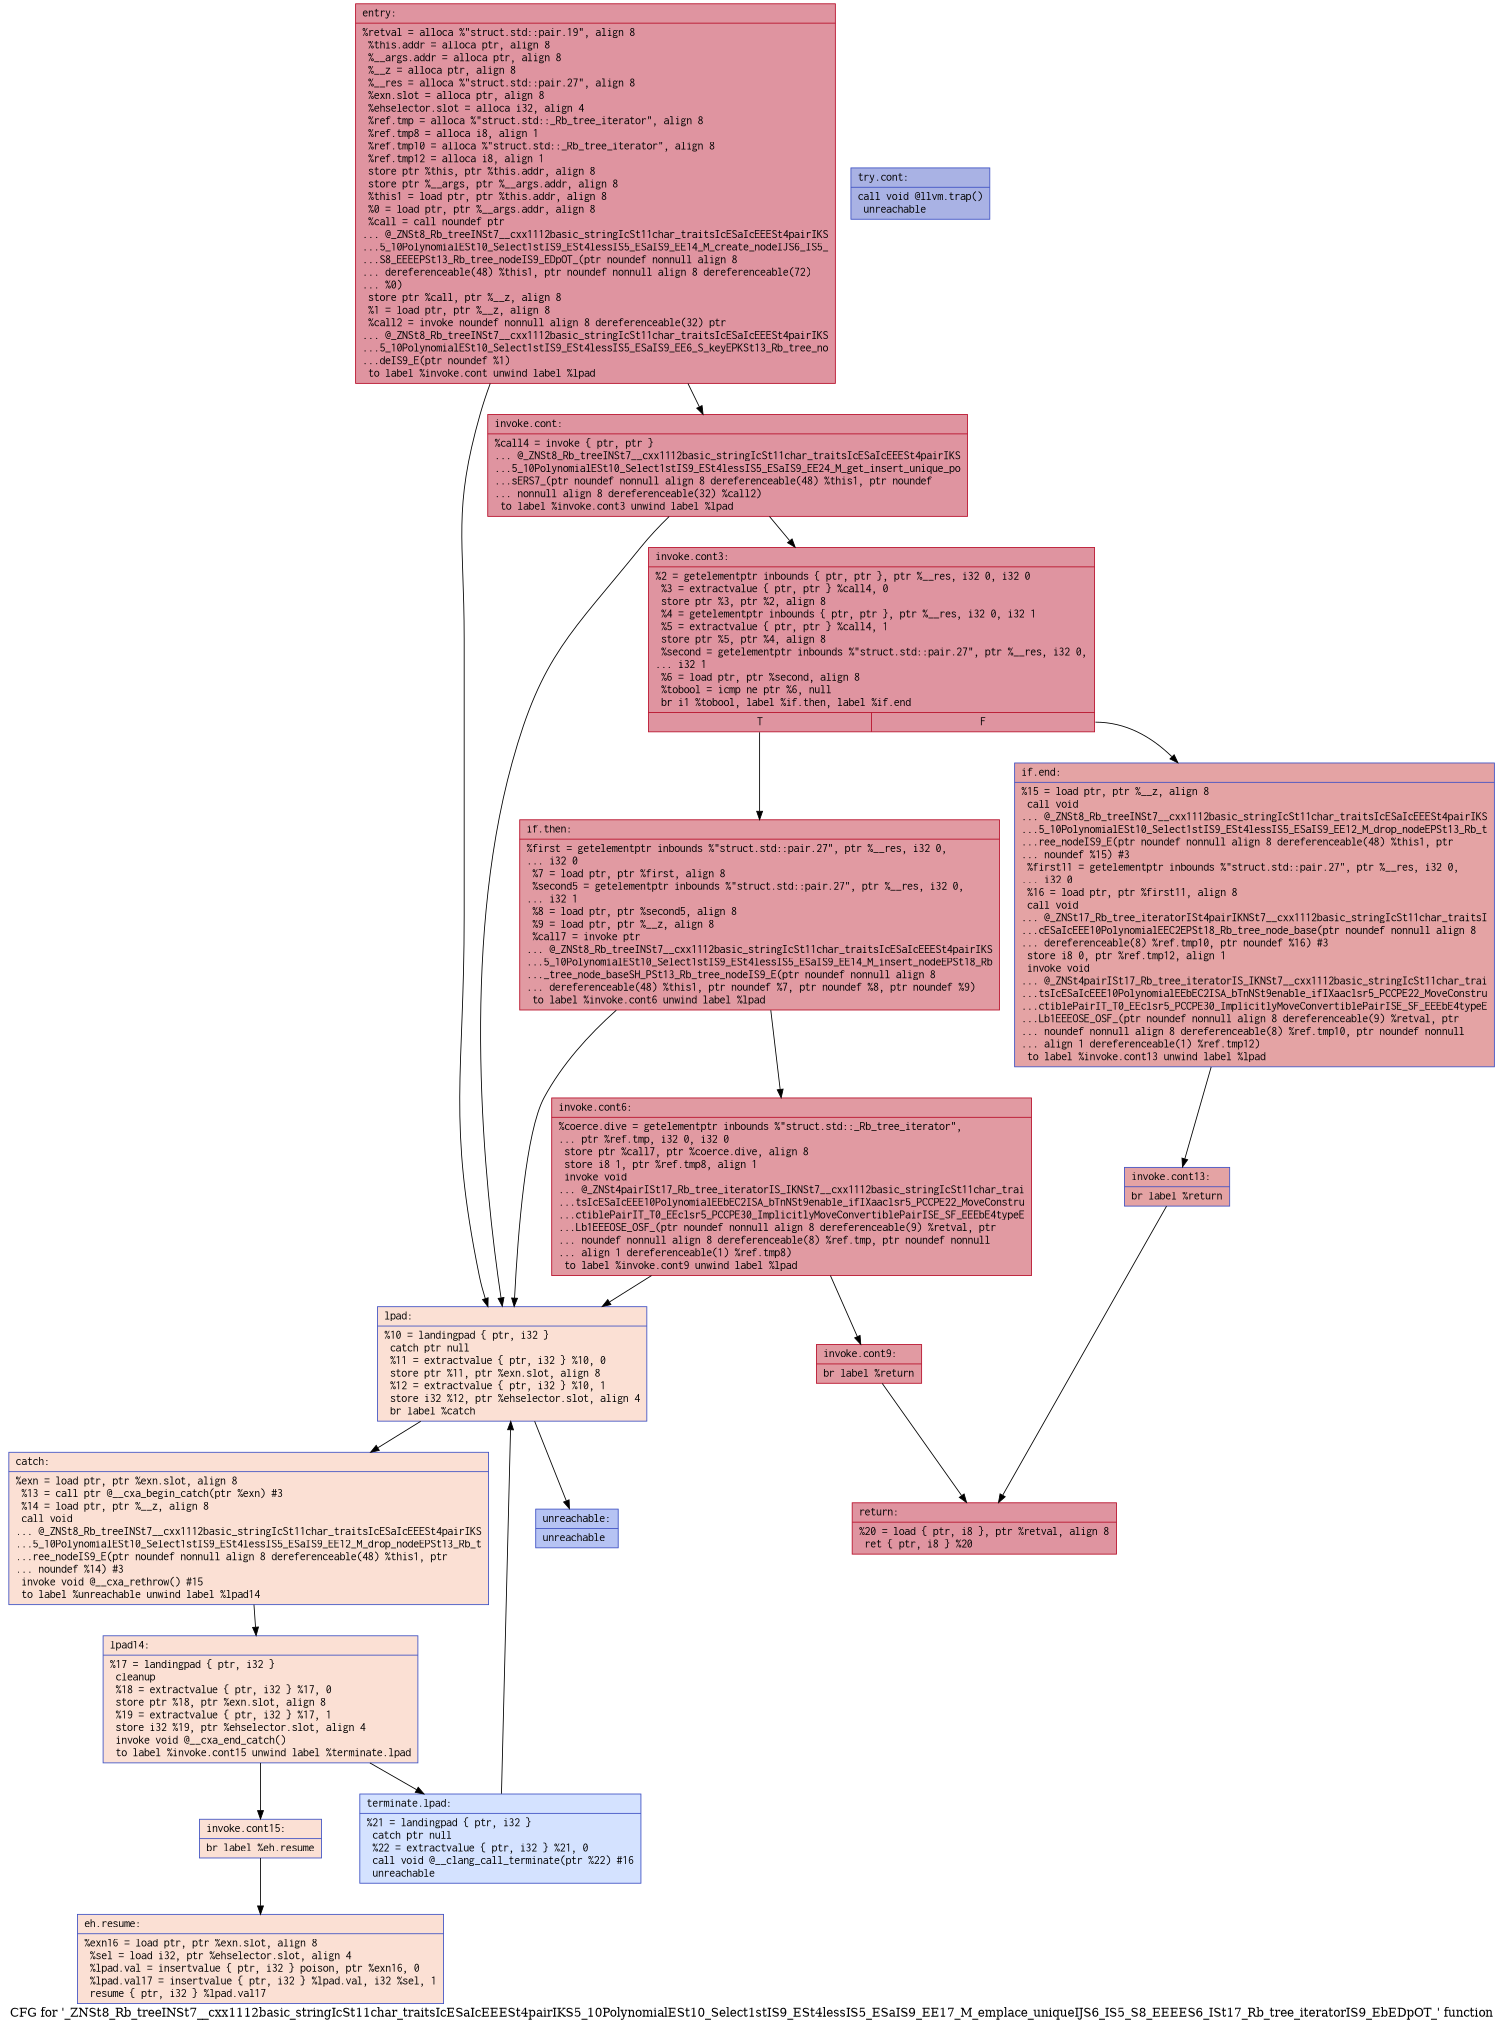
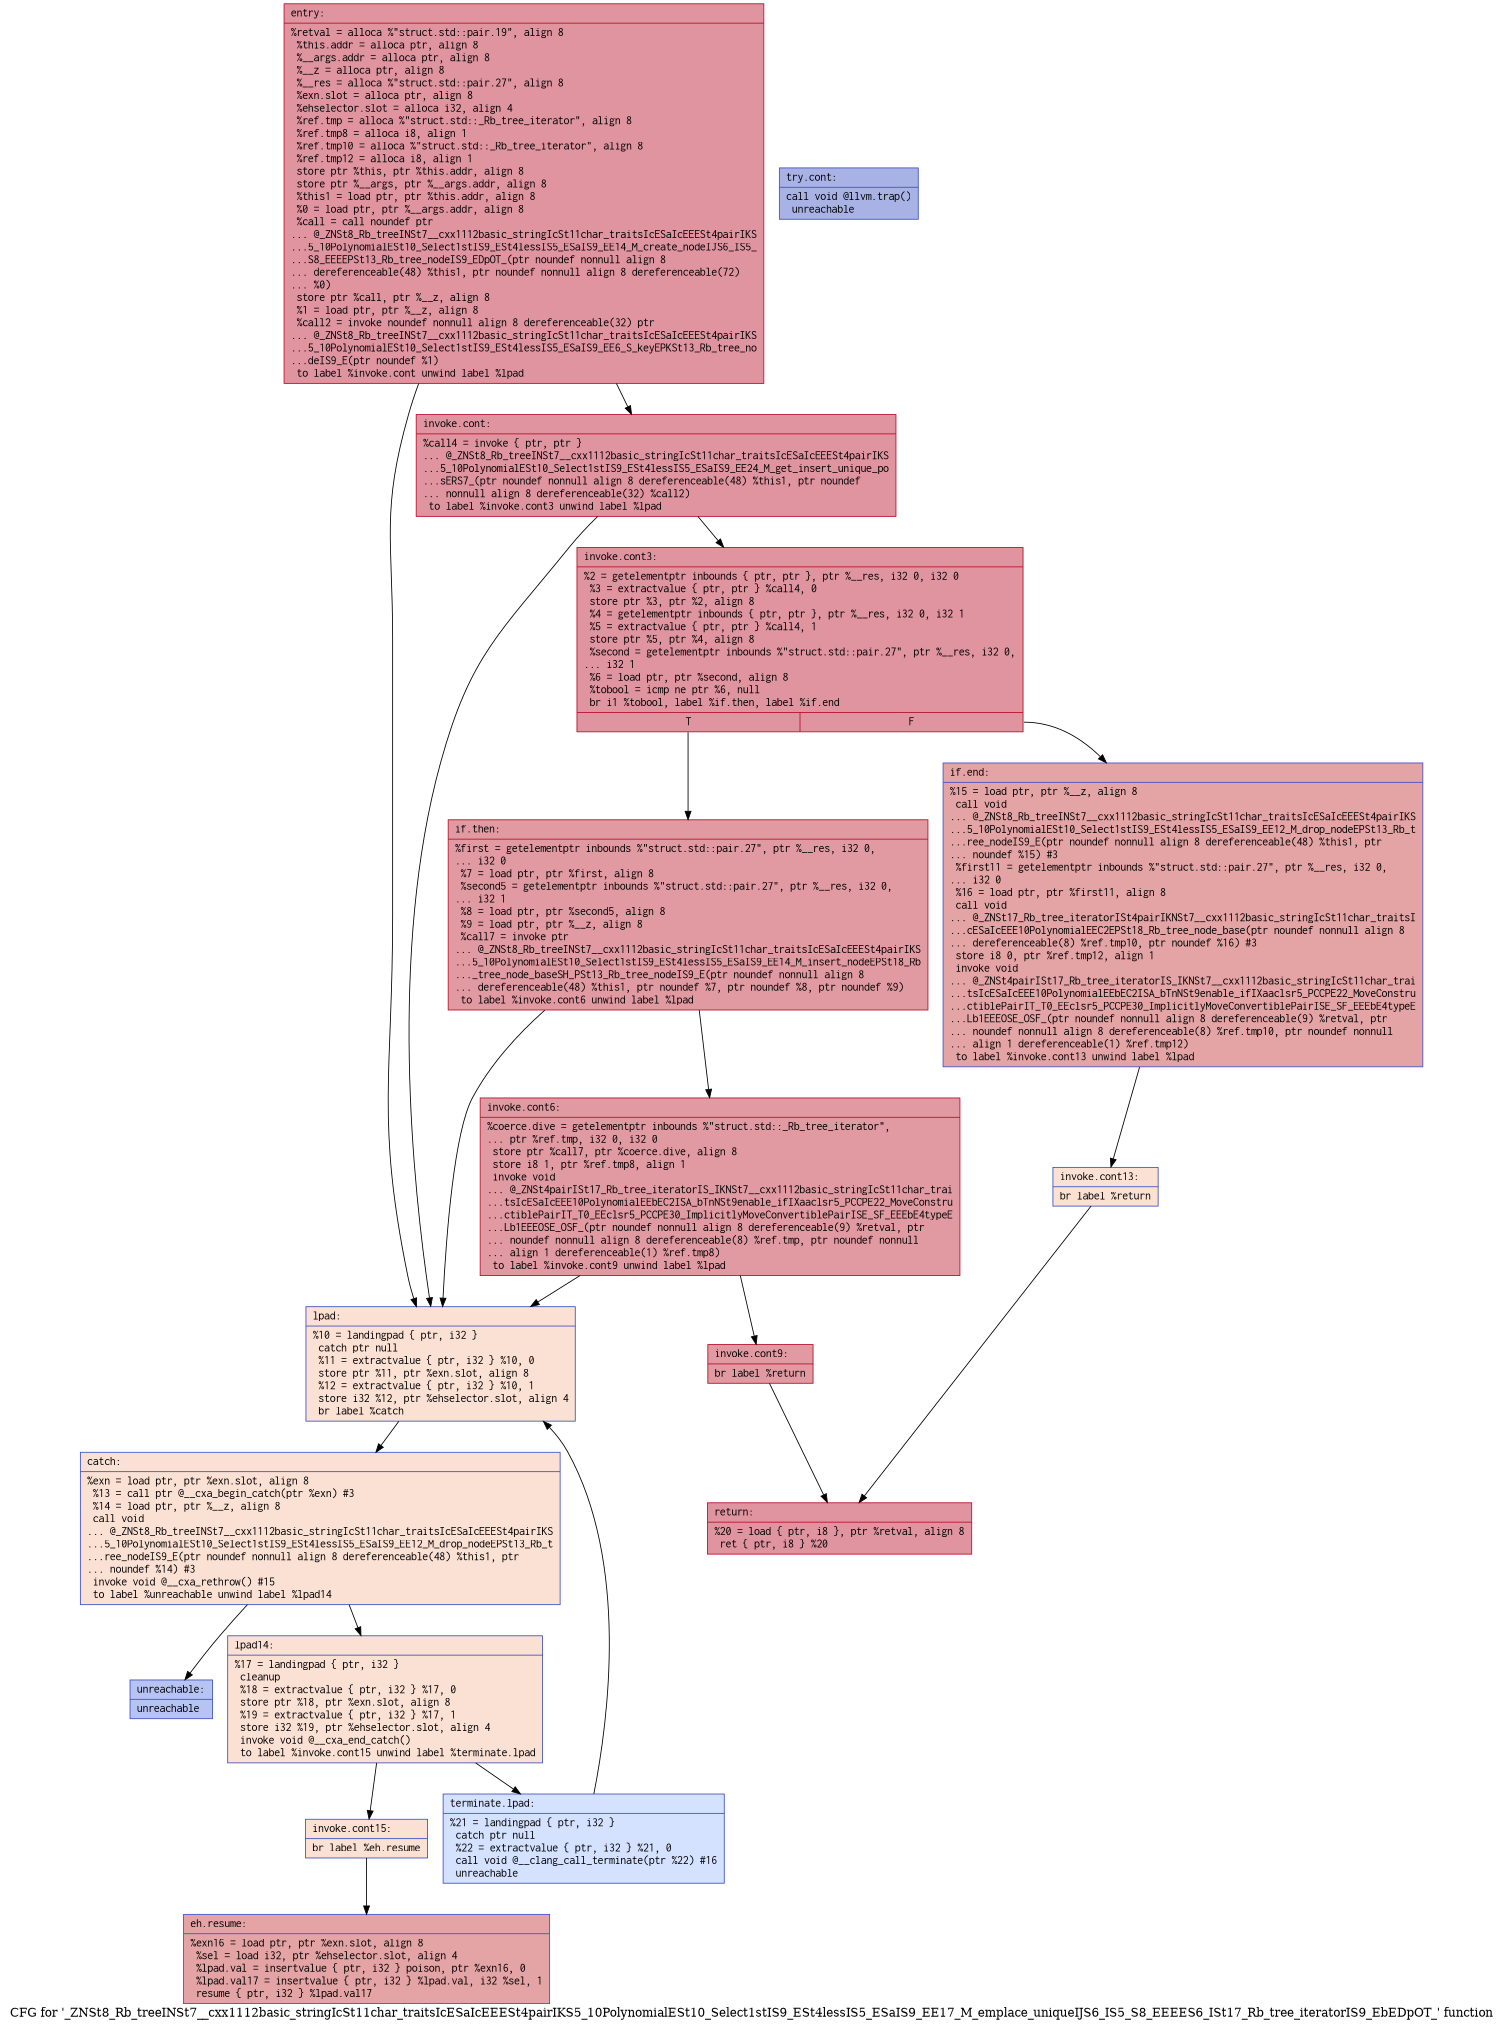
(1177, 1187) -> (1106, 1187)
(550, 1461) -> (218, 1638)
(260, 1959) -> (367, 1959)
